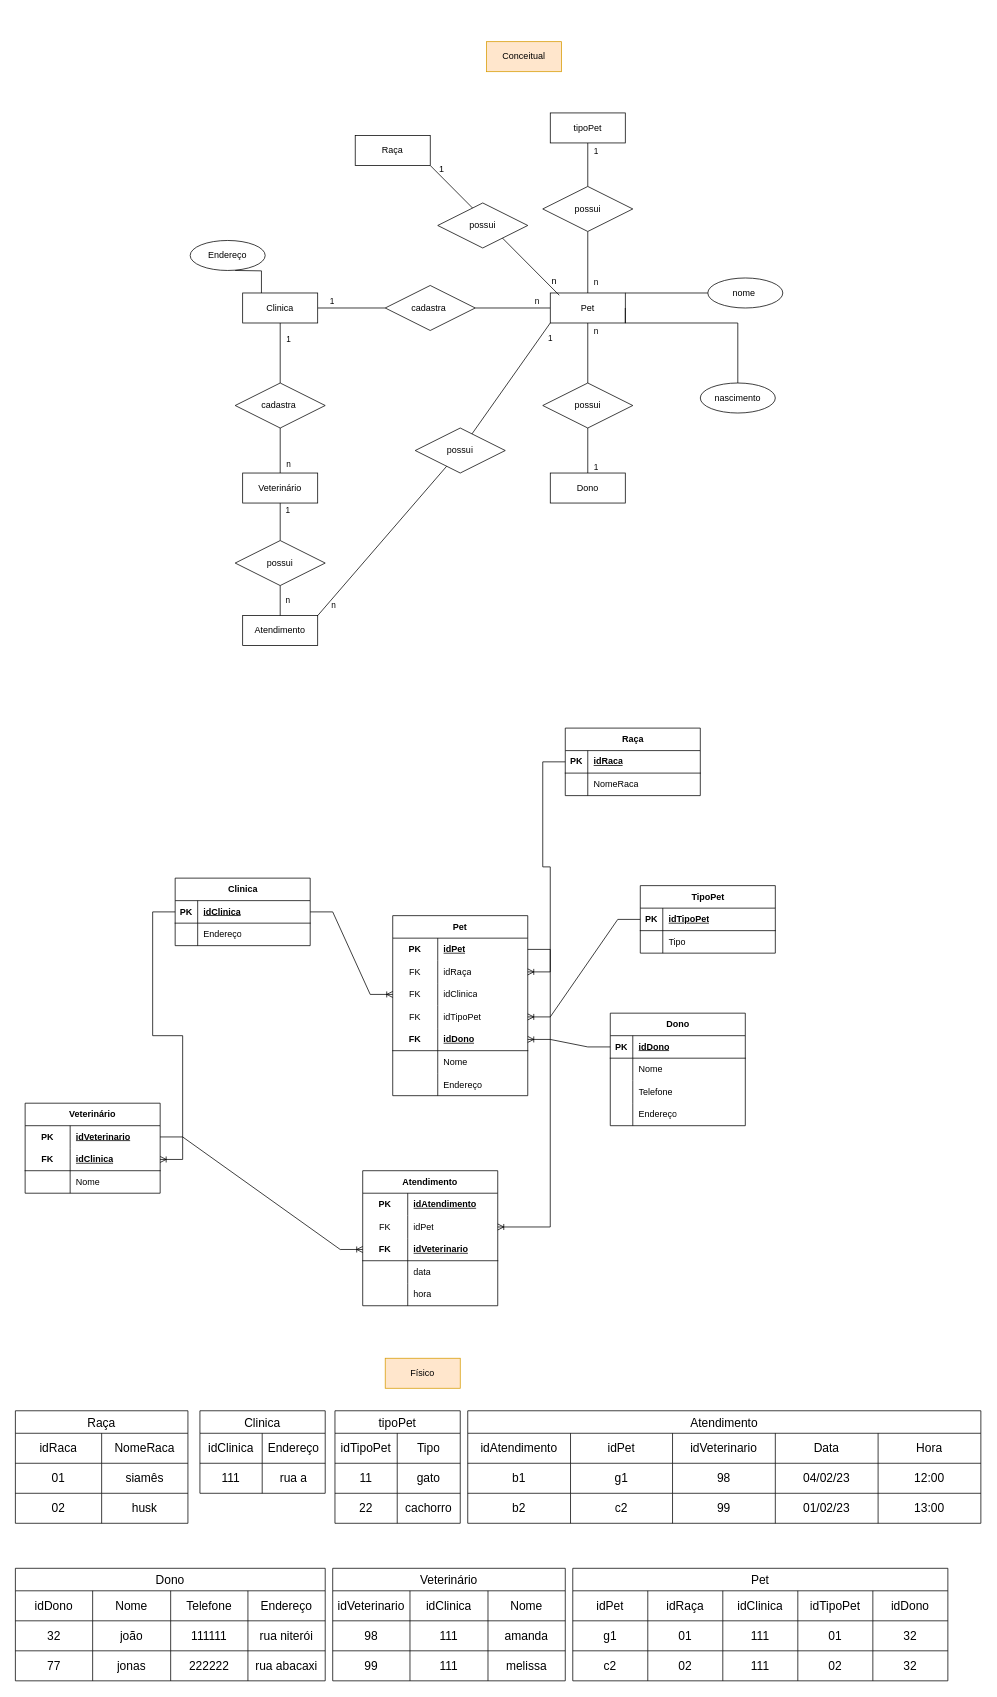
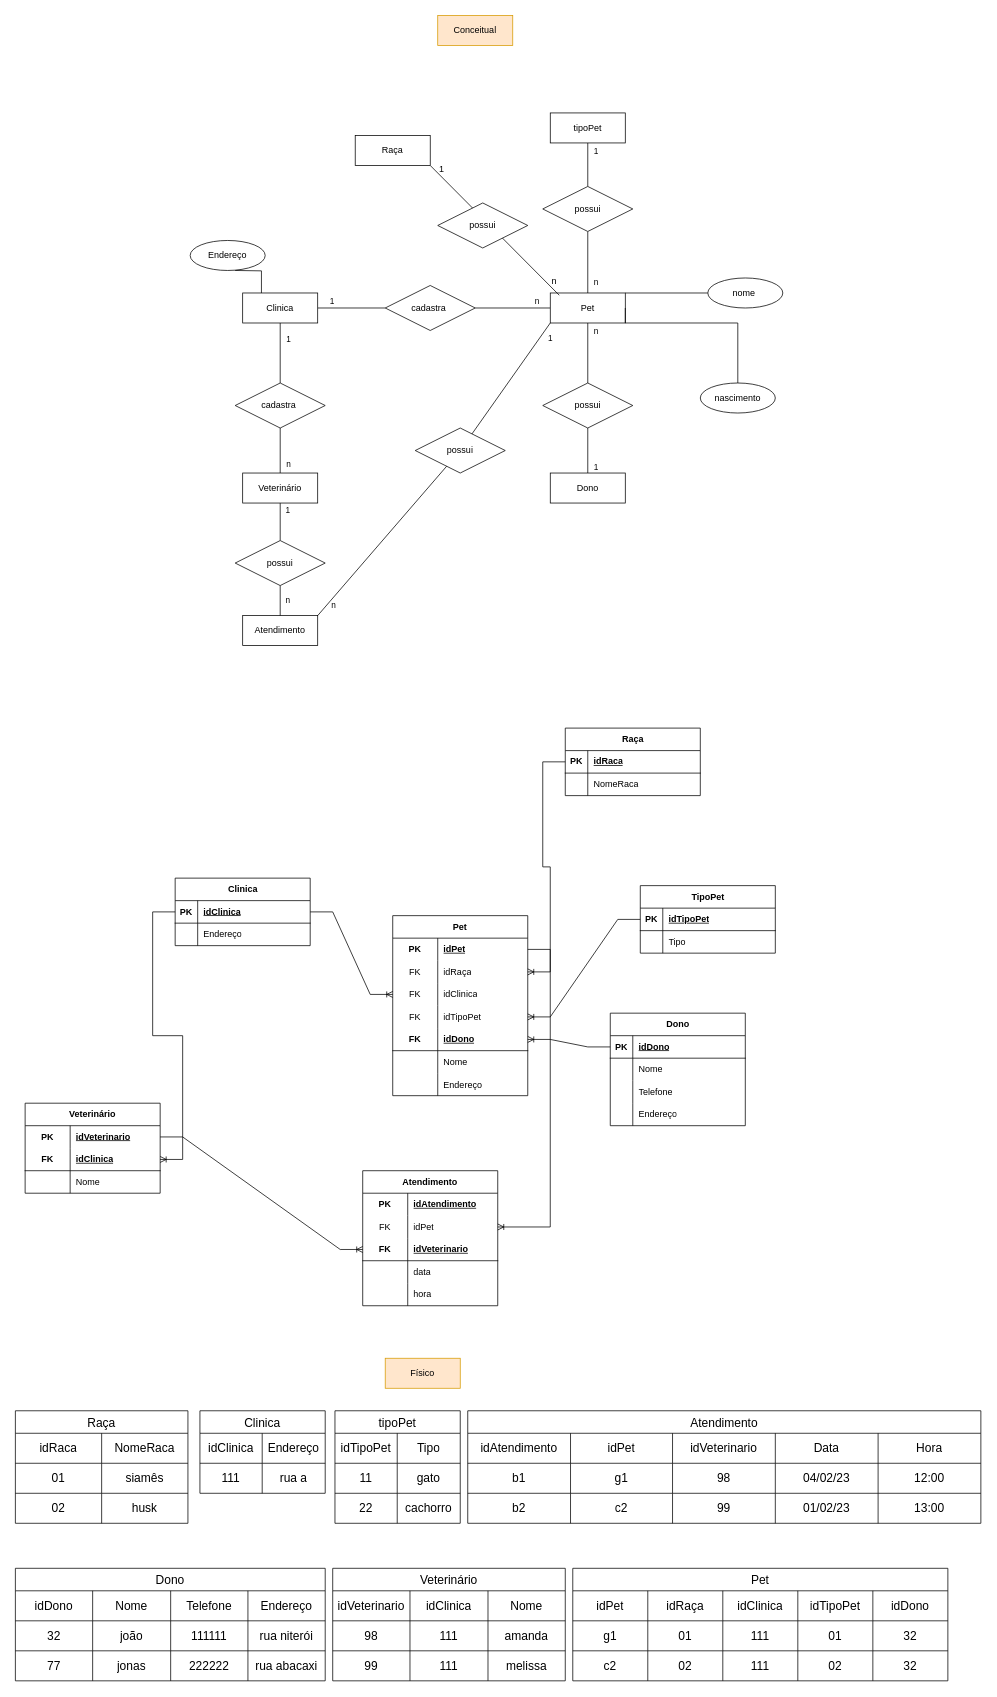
(524, 57) -> (475, 30)
